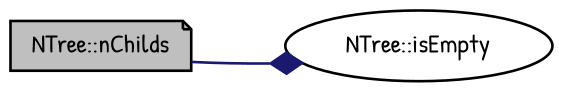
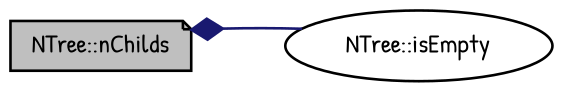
(231, 63) -> (263, 28)
